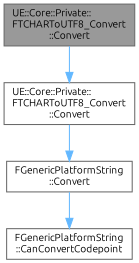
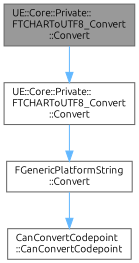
(69, 244) -> (69, 244)
